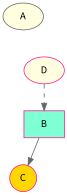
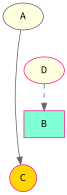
(35, 148) -> (15, 94)
